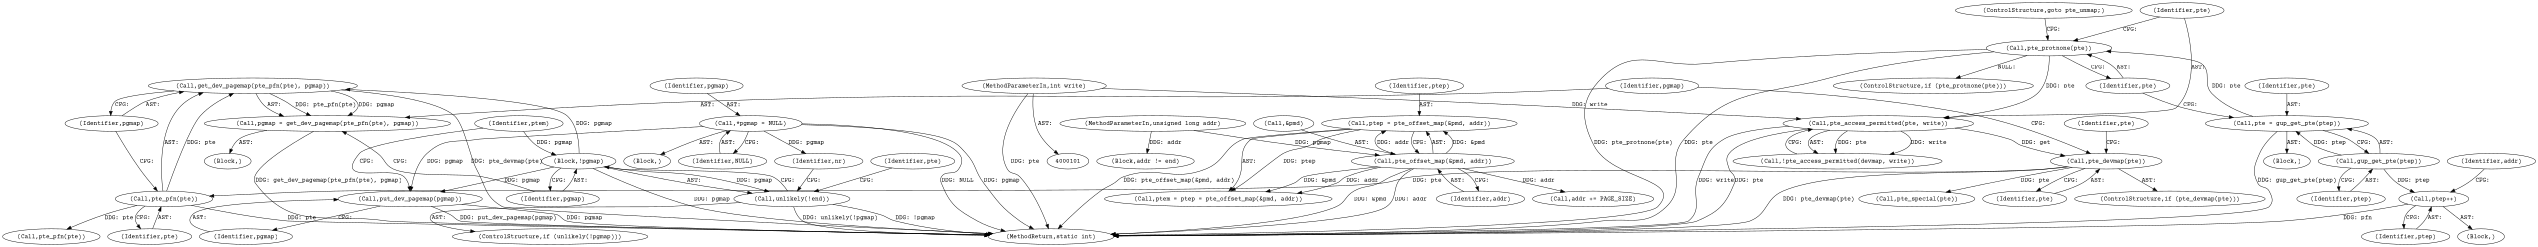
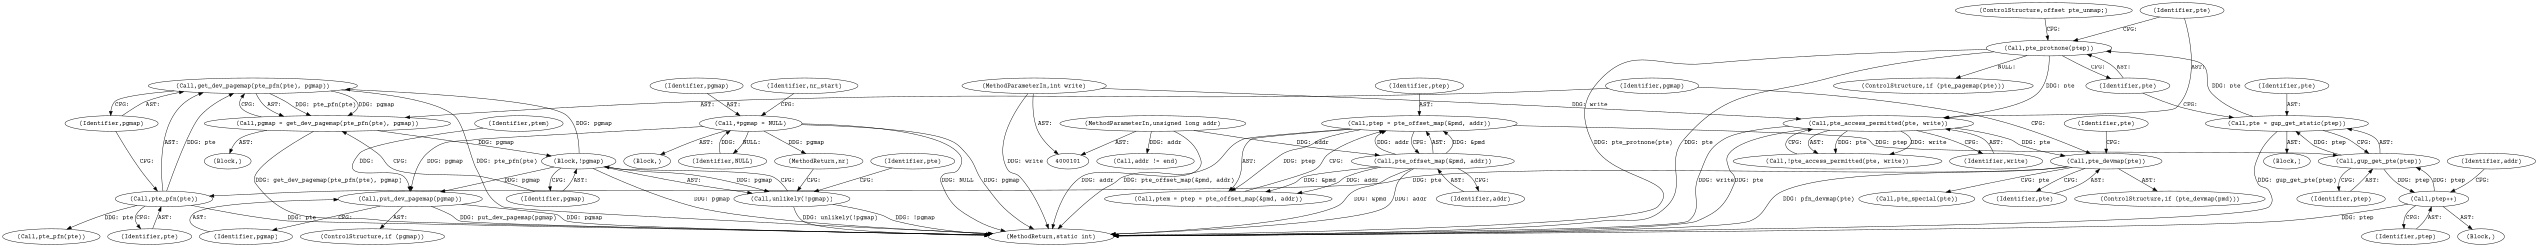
(2044, 10) -> (2044, 10)
(2049, 48) -> (2049, 48)
none -> (804, 86)
(1933, 86) -> (1933, 86)
none -> (245, 111)
(1284, 124) -> none
(2287, 124) -> (2287, 124)
(730, 142) -> (730, 142)
(754, 142) -> (754, 142)
none -> (1111, 142)
(1313, 142) -> (1313, 142)
(2036, 142) -> (2036, 142)
(536, 145) -> (471, 144)
none -> (1922, 149)
(369, 161) -> (369, 161)
(507, 161) -> (507, 161)
(819, 161) -> (819, 161)
(1025, 161) -> (1025, 161)
(1146, 161) -> (1146, 161)
(1838, 161) -> (1838, 161)
none -> (1996, 161)
none -> (1316, 169)
none -> (1149, 175)
none -> (2431, 178)
(2035, 180) -> (2035, 180)
(792, 199) -> (792, 199)
(1593, 199) -> none
(1819, 199) -> (1819, 199)
(2170, 199) -> (2170, 199)
(2358, 218) -> (2358, 218)
none -> (372, 237)
(550, 237) -> none
